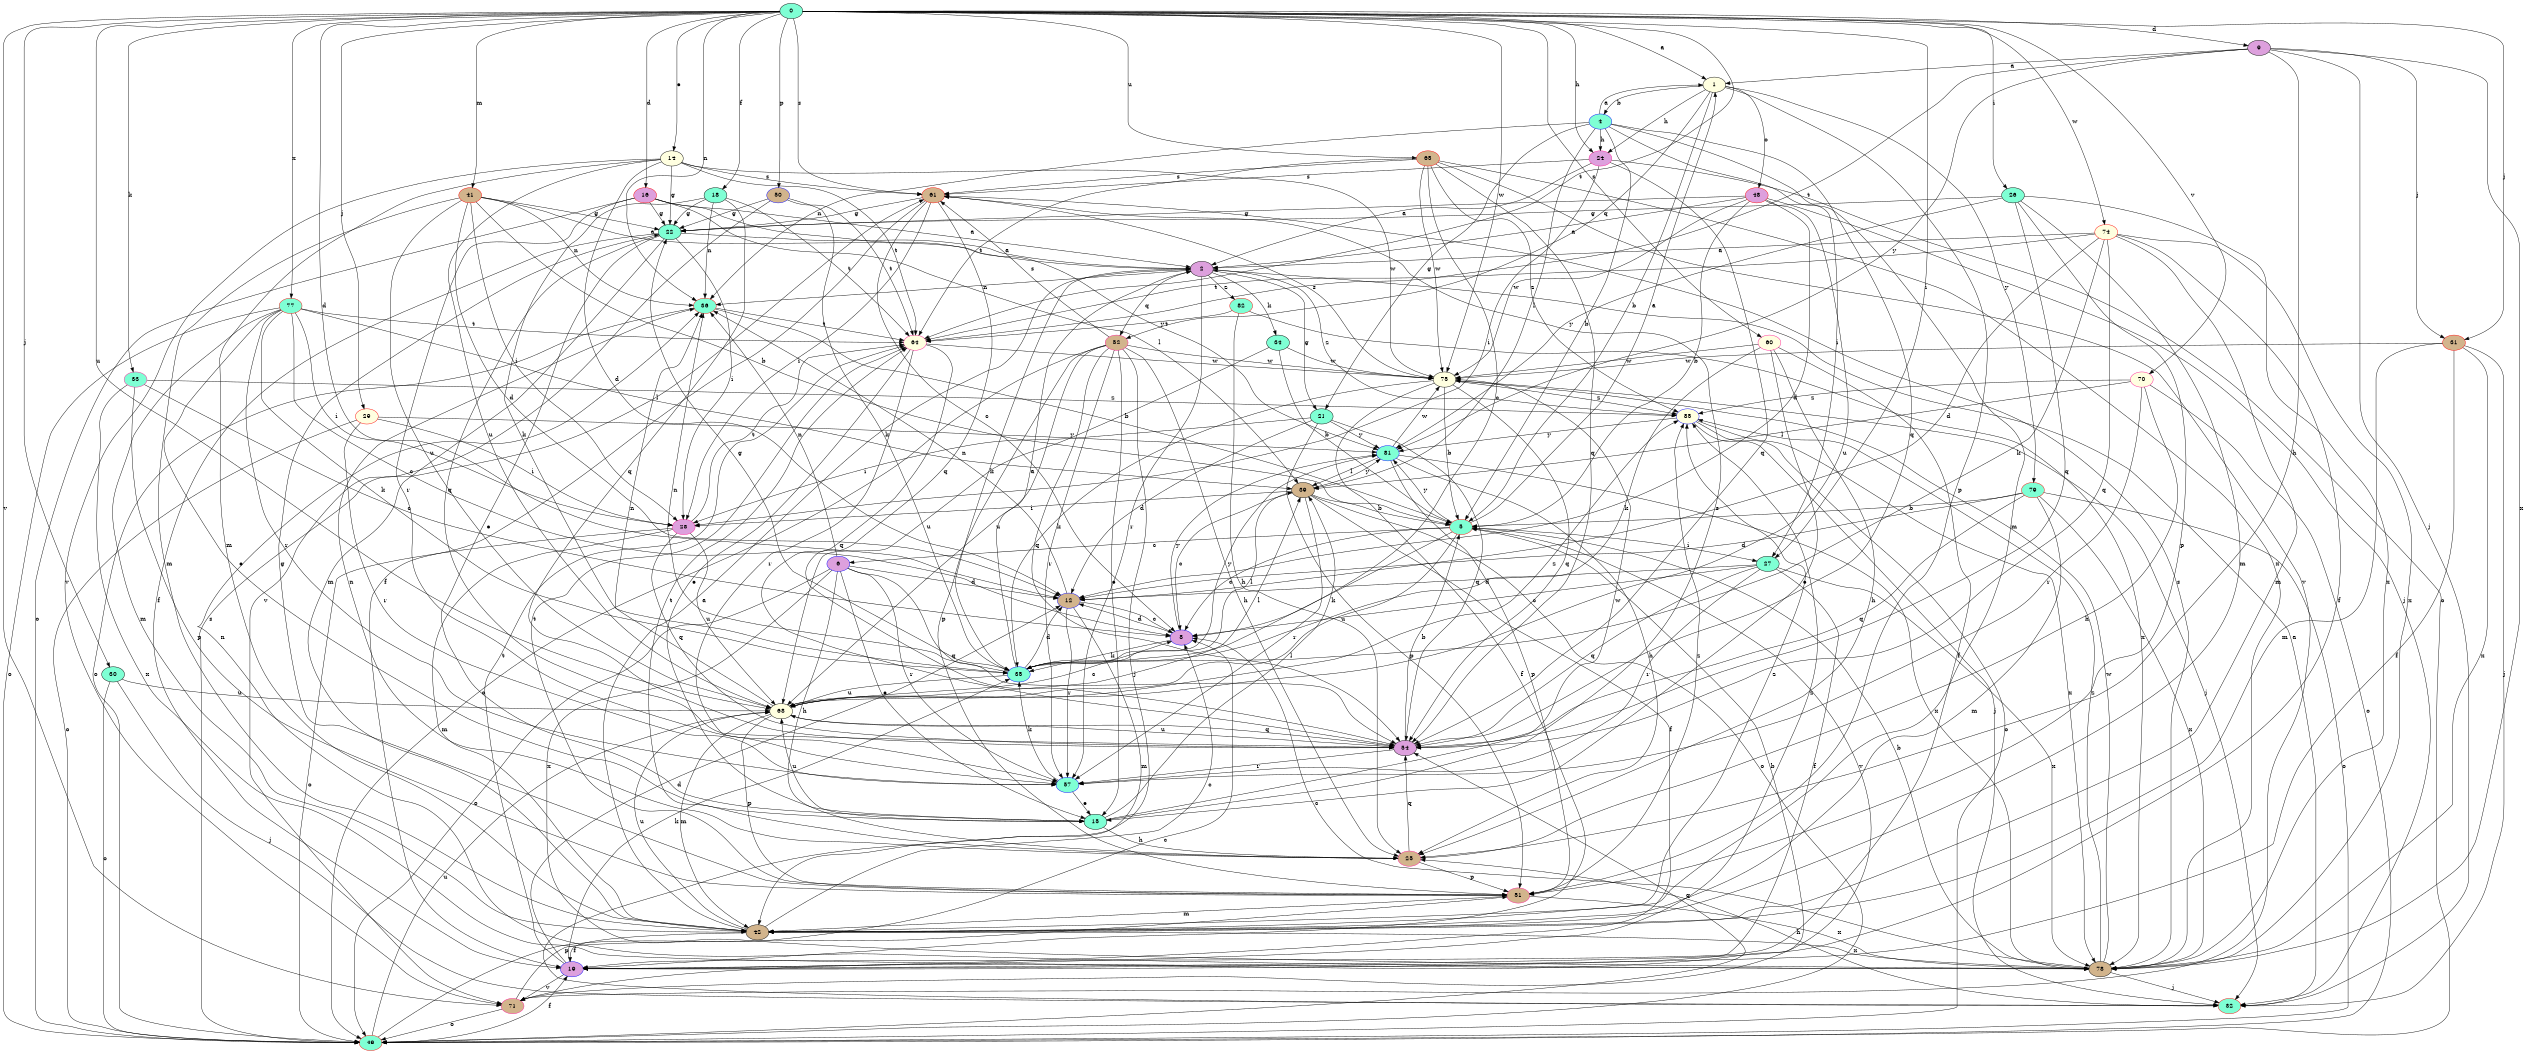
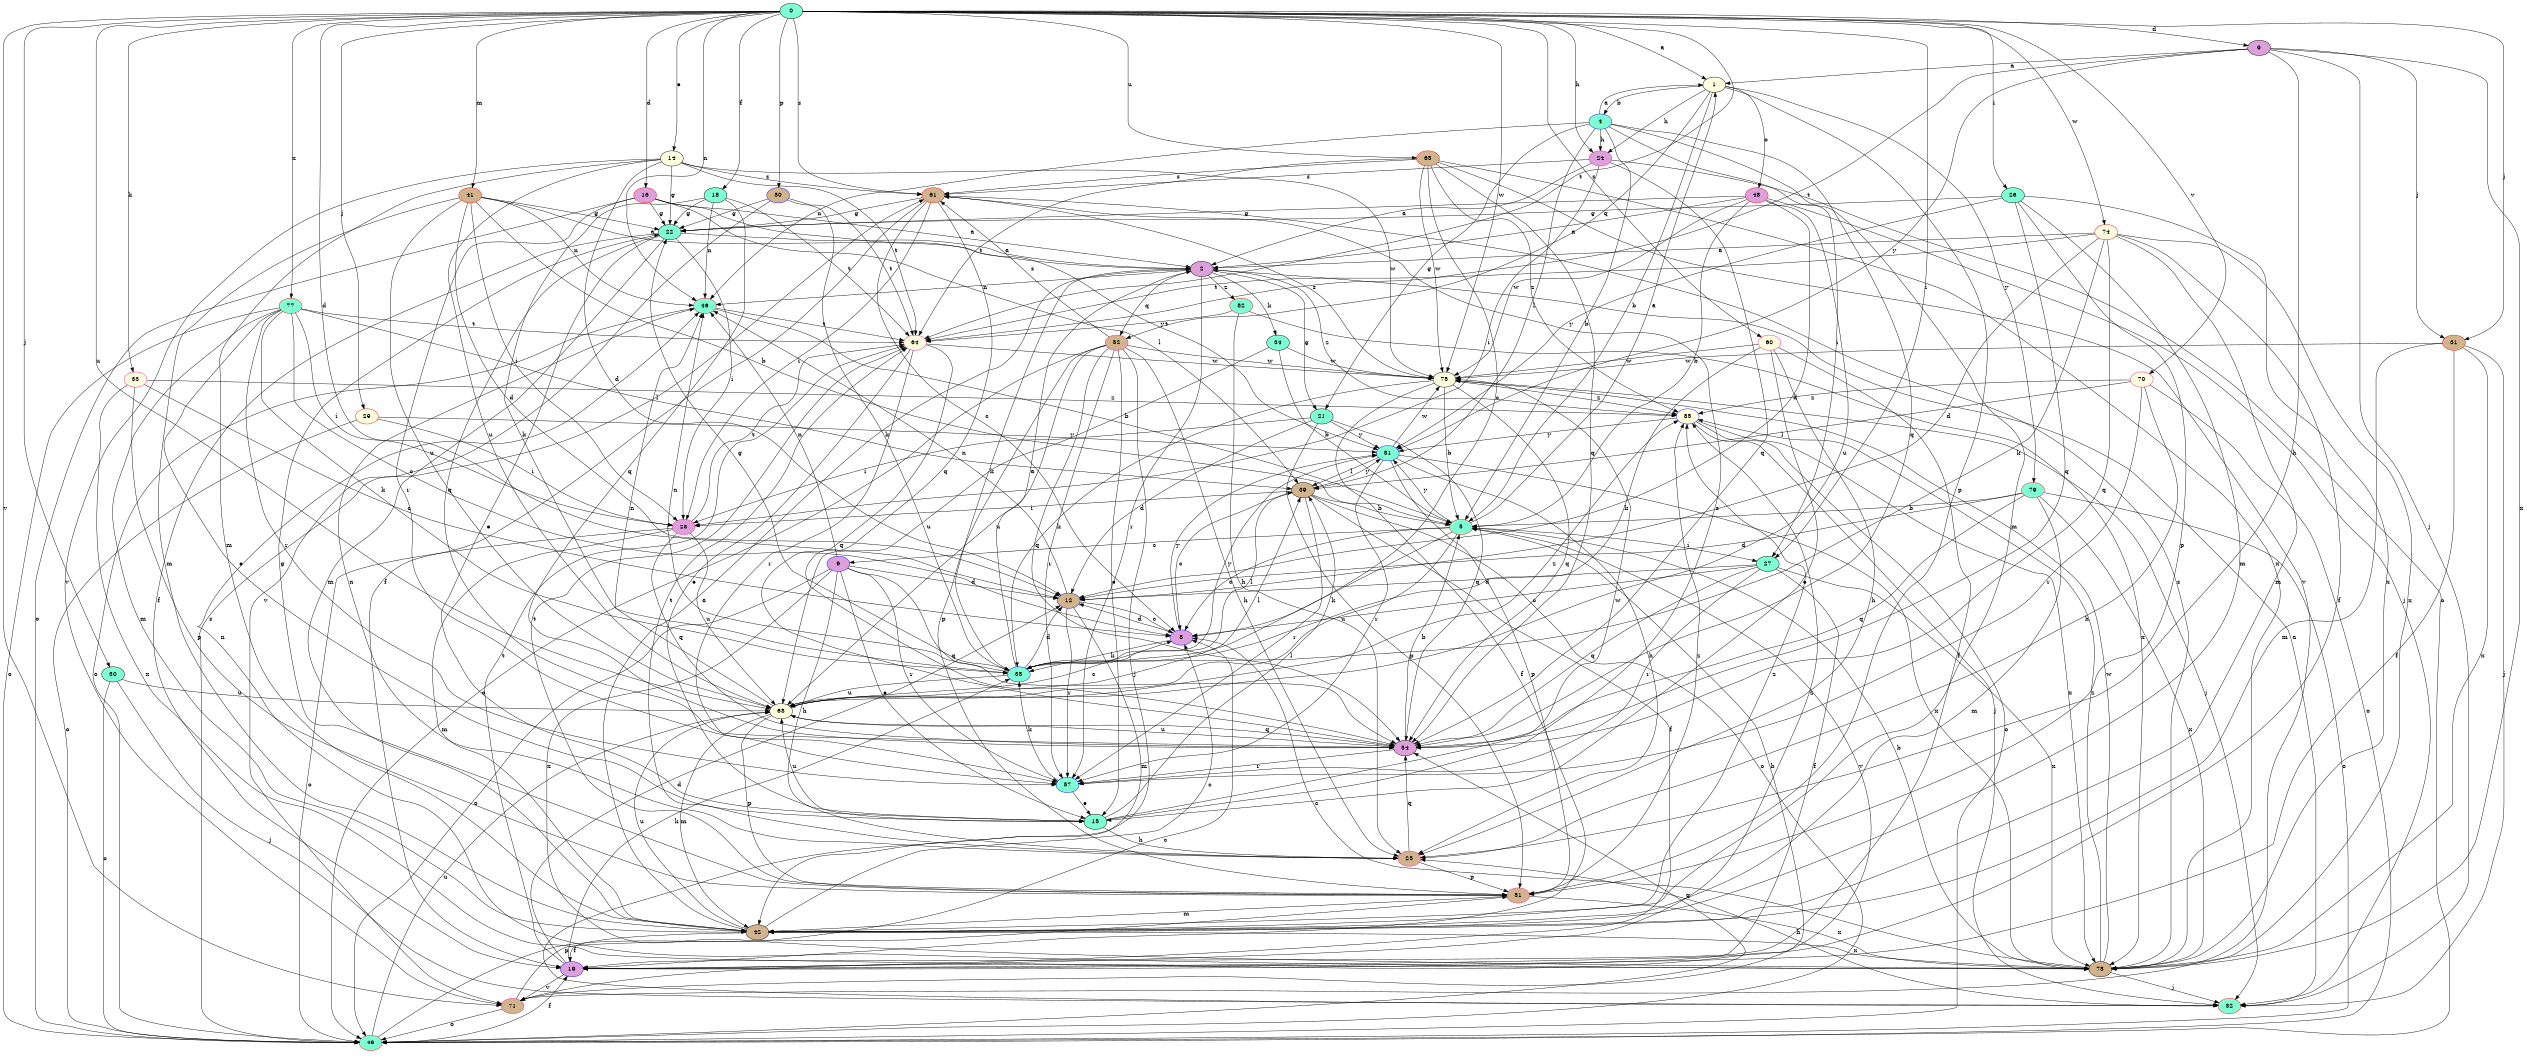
(705, 306) -> (705, 306)
(136, 380) -> (136, 380)
(612, 713) -> (1325, 692)
